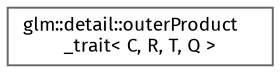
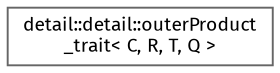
(140, 36) -> (140, 36)
